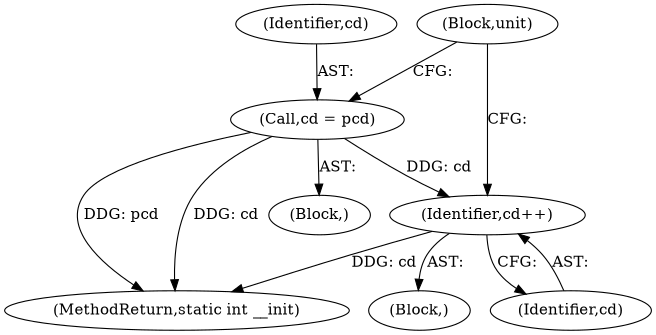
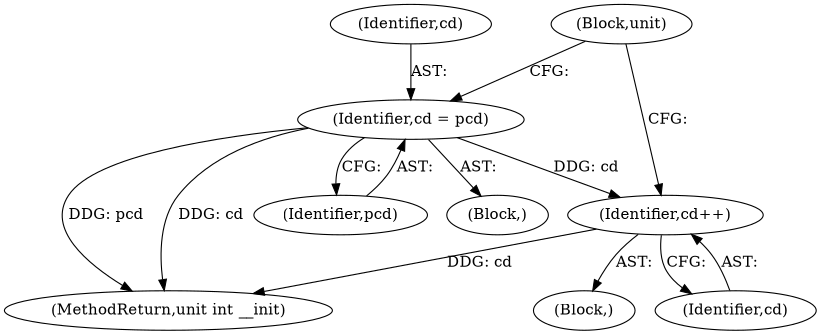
(317, 120) -> (411, 120)
none -> (341, 215)
(177, 311) -> (168, 311)
